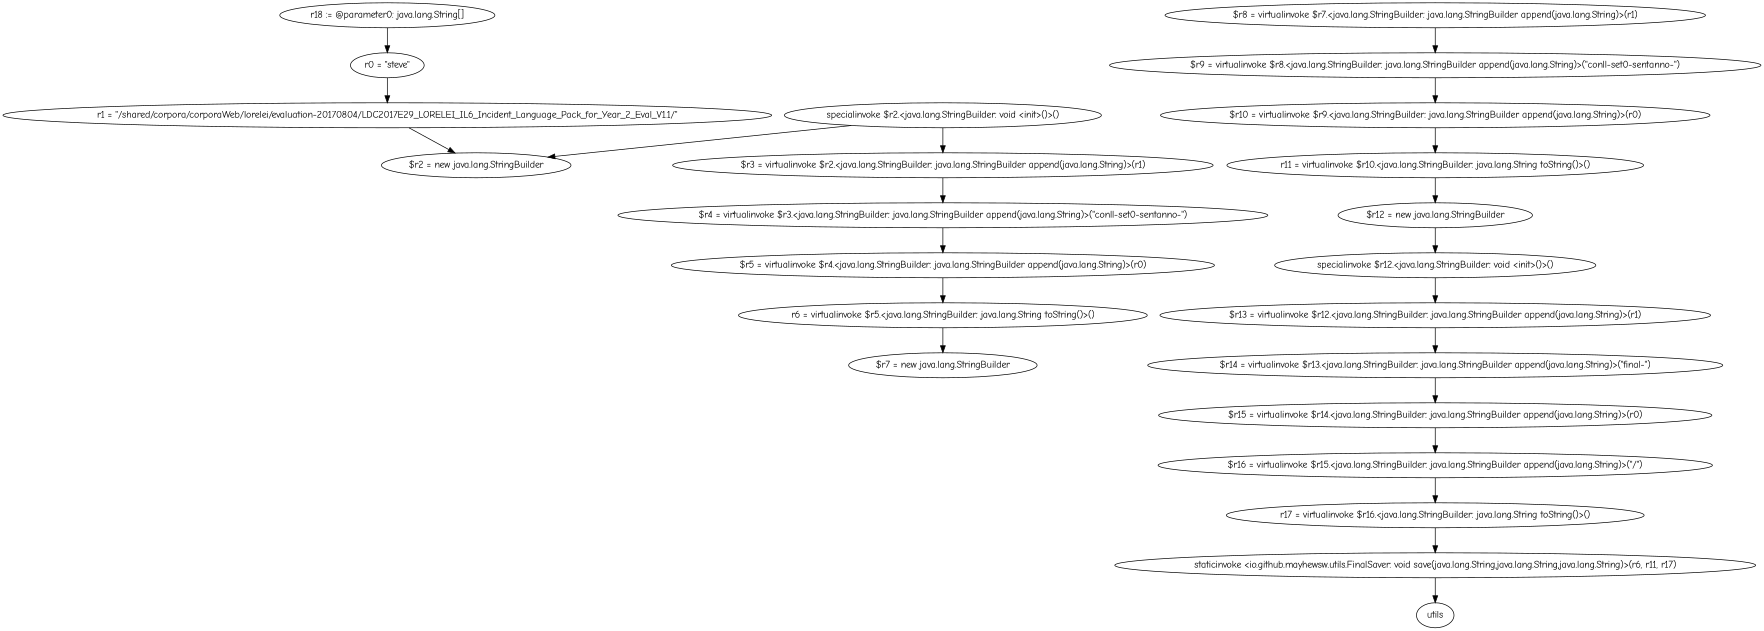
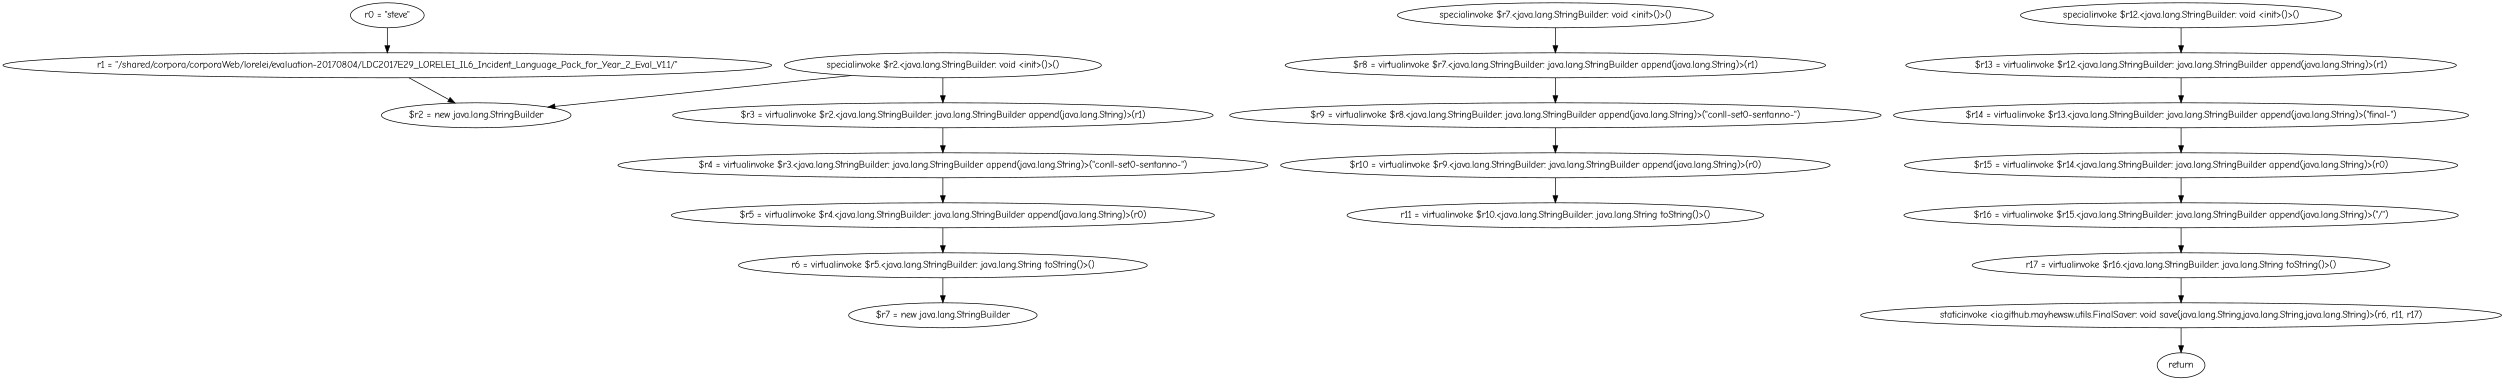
(387, 15) -> none
none -> (1555, 15)
(1435, 215) -> none
(1435, 615) -> (2181, 365)
